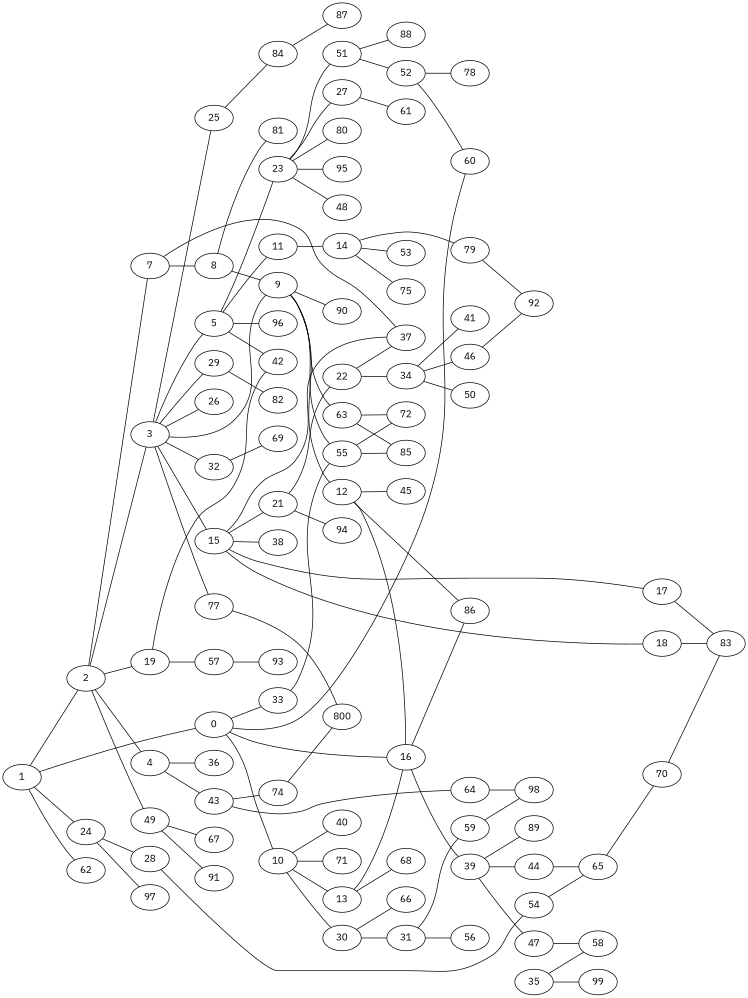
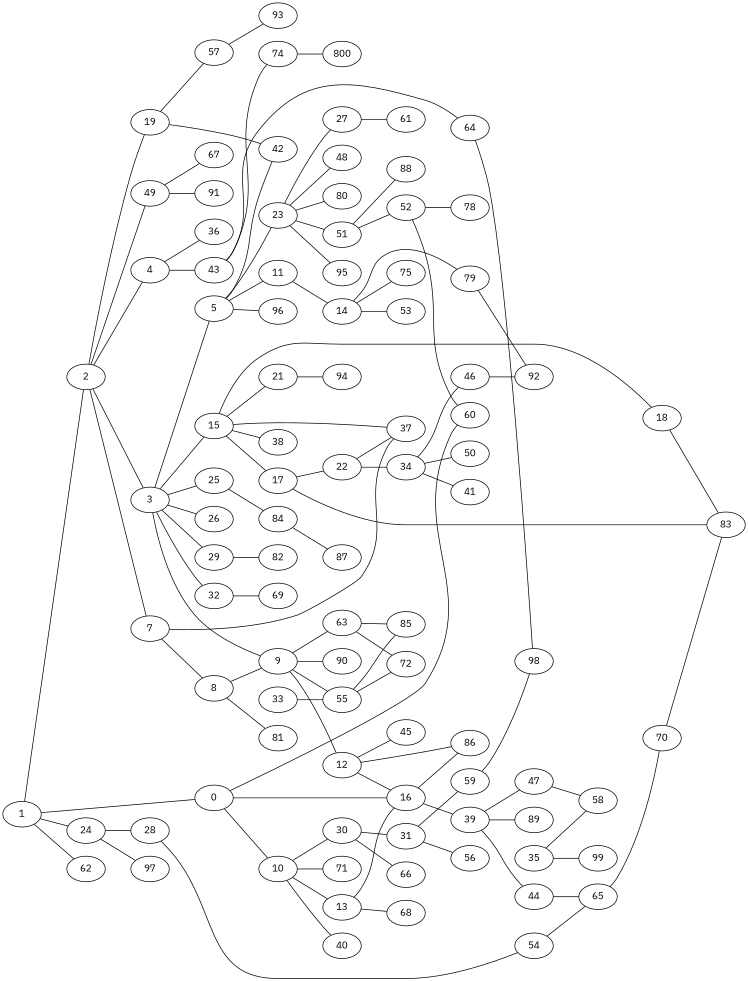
(309, 446) -> (310, 474)
(214, 607) -> none
(246, 713) -> none
